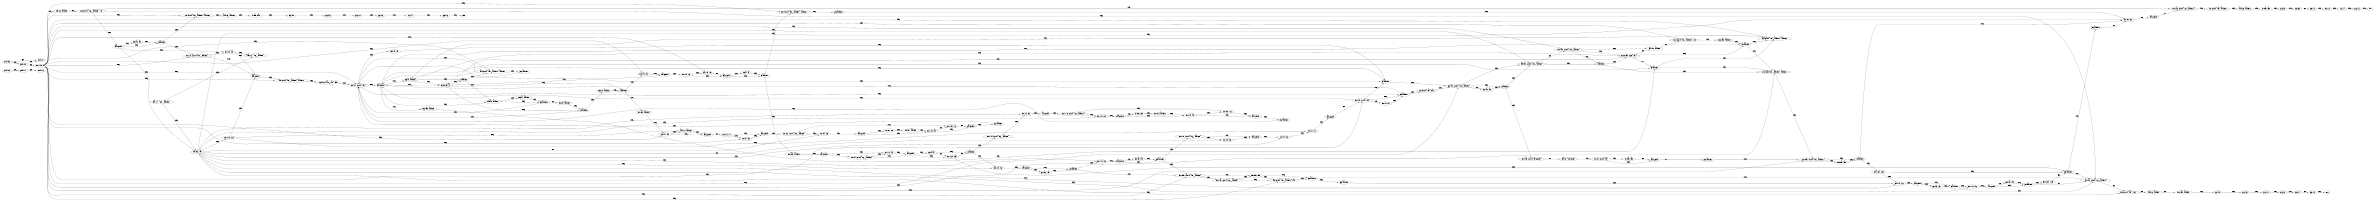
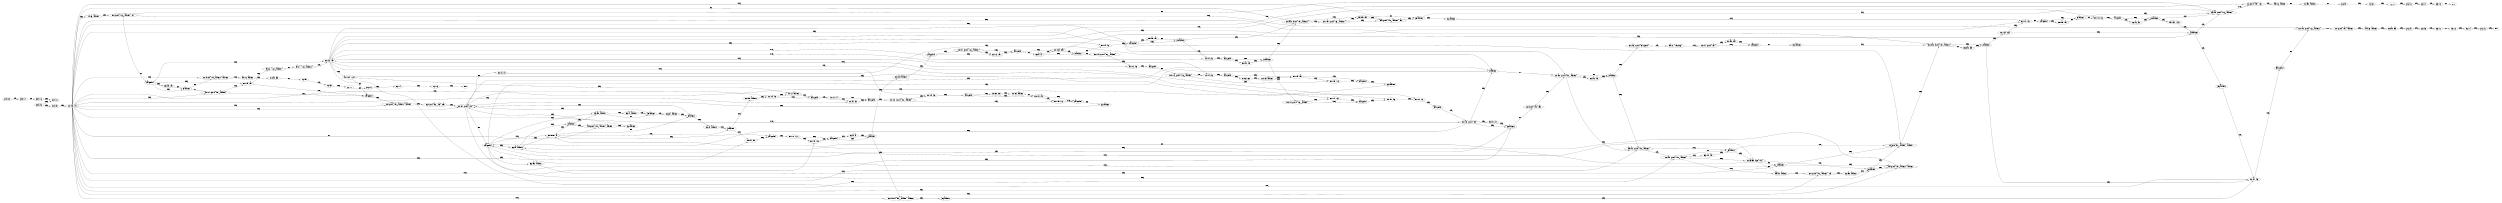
(31, 62) -> (46, 100)
(208, 79) -> (289, 68)
none -> (1708, 155)
